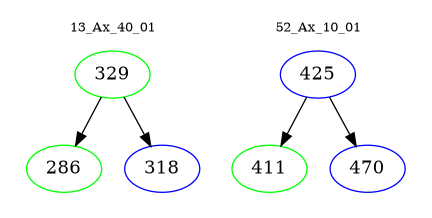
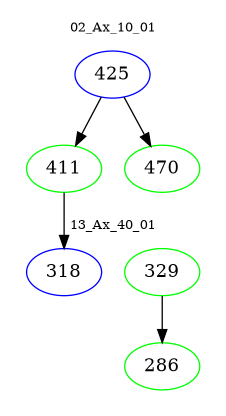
(319, 28) -> (113, 28)
(134, 116) -> (64, 221)
(368, 169) -> (162, 169)
